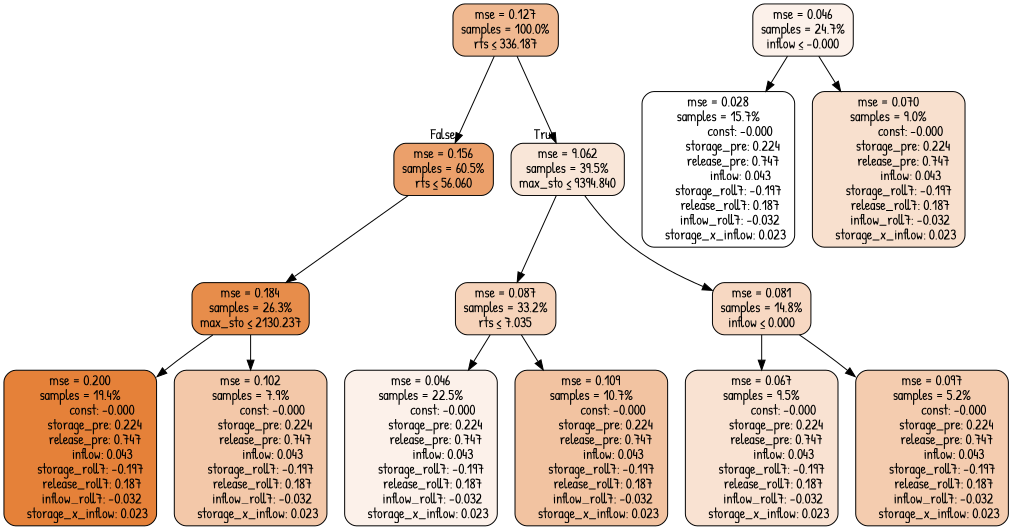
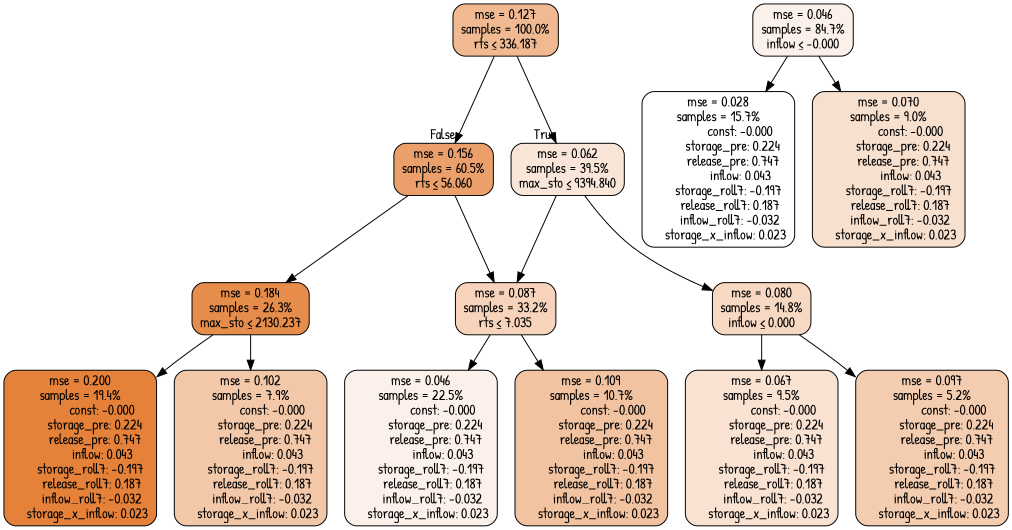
(803, 30) -> (803, 30)
(568, 169) -> (568, 169)
none -> (472, 234)
(762, 309) -> (762, 309)
